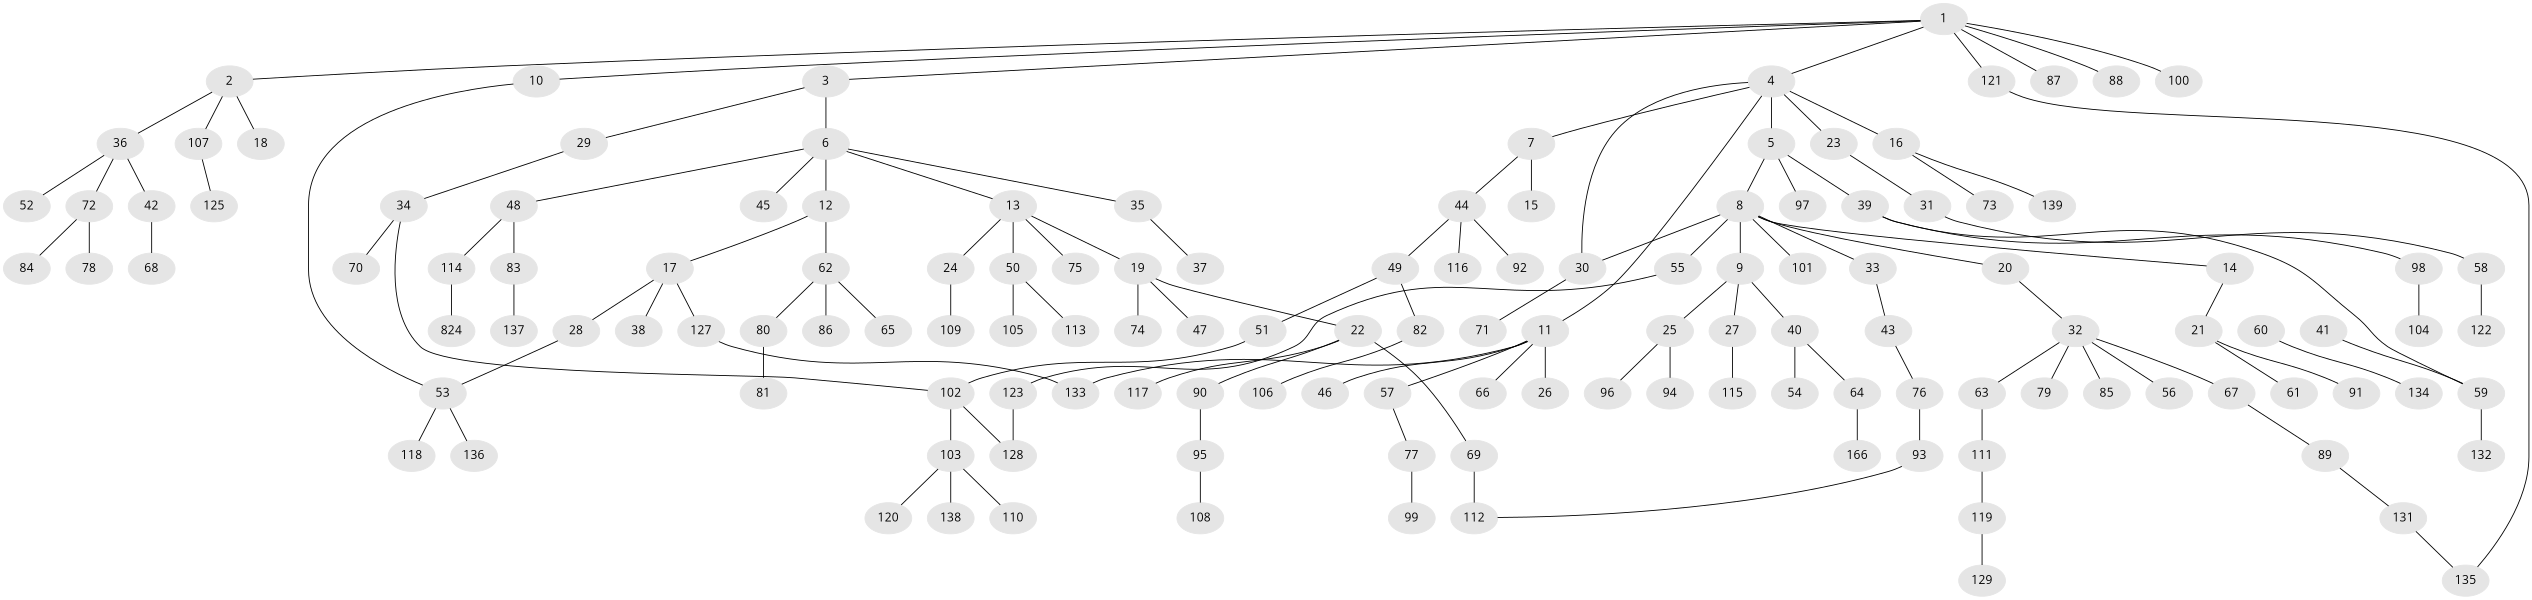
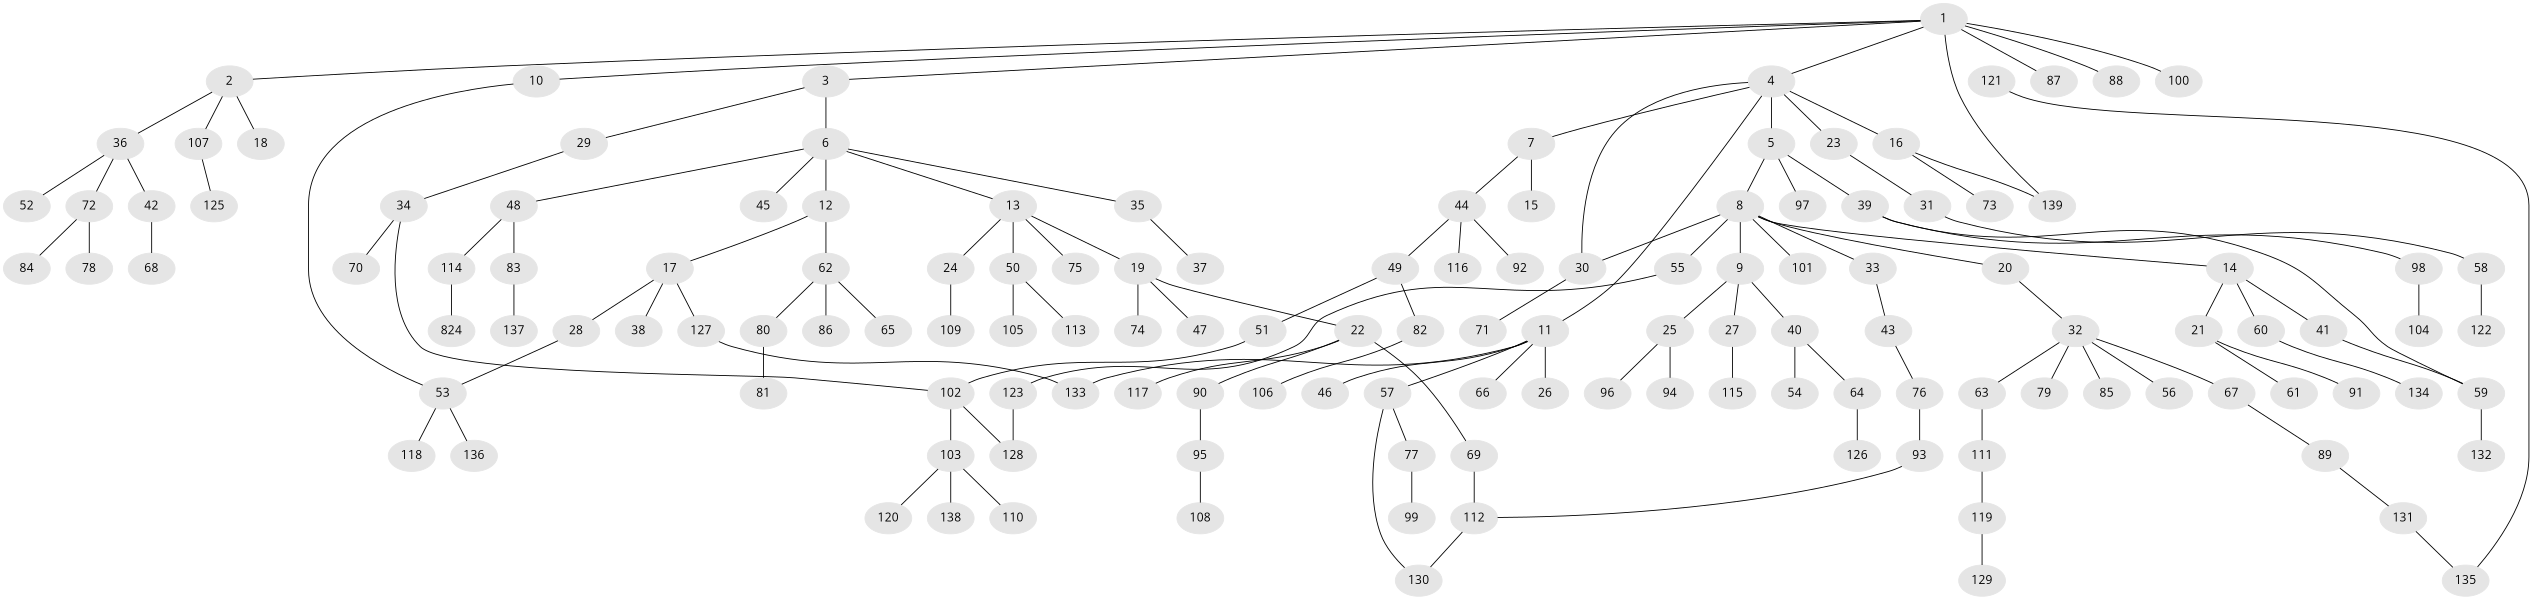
(1968, 50) -> (1976, 123)
none -> (2246, 300)
none -> (2277, 300)
(1857, 456) -> (1857, 456)
none -> (1419, 581)
